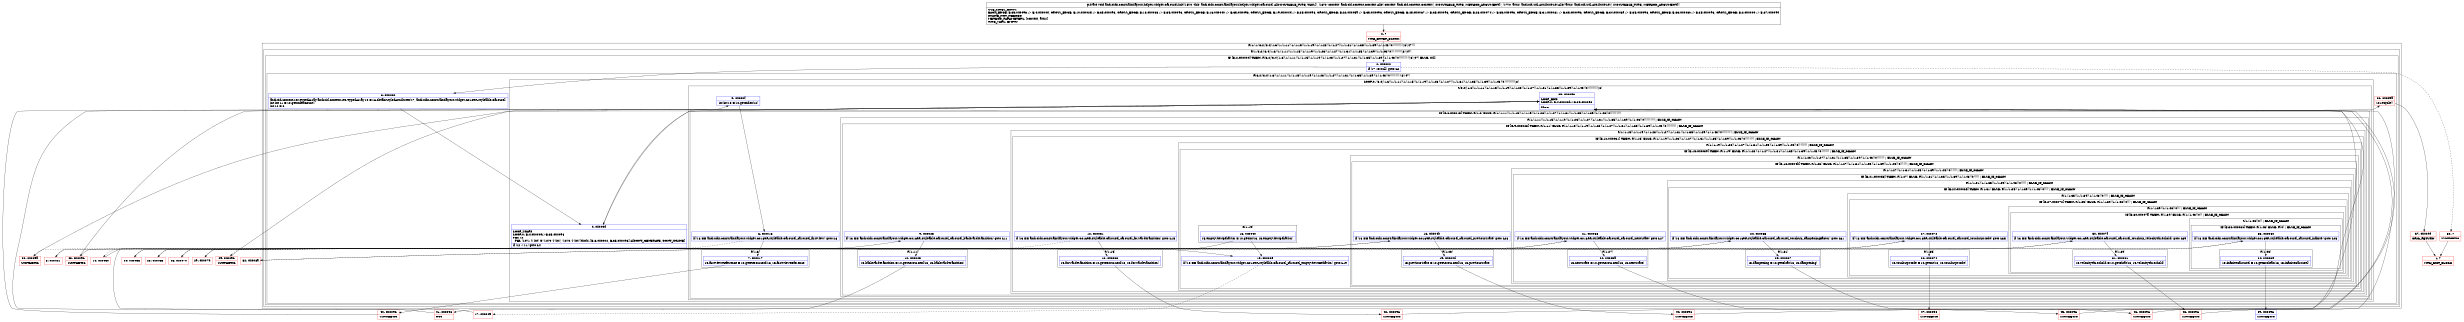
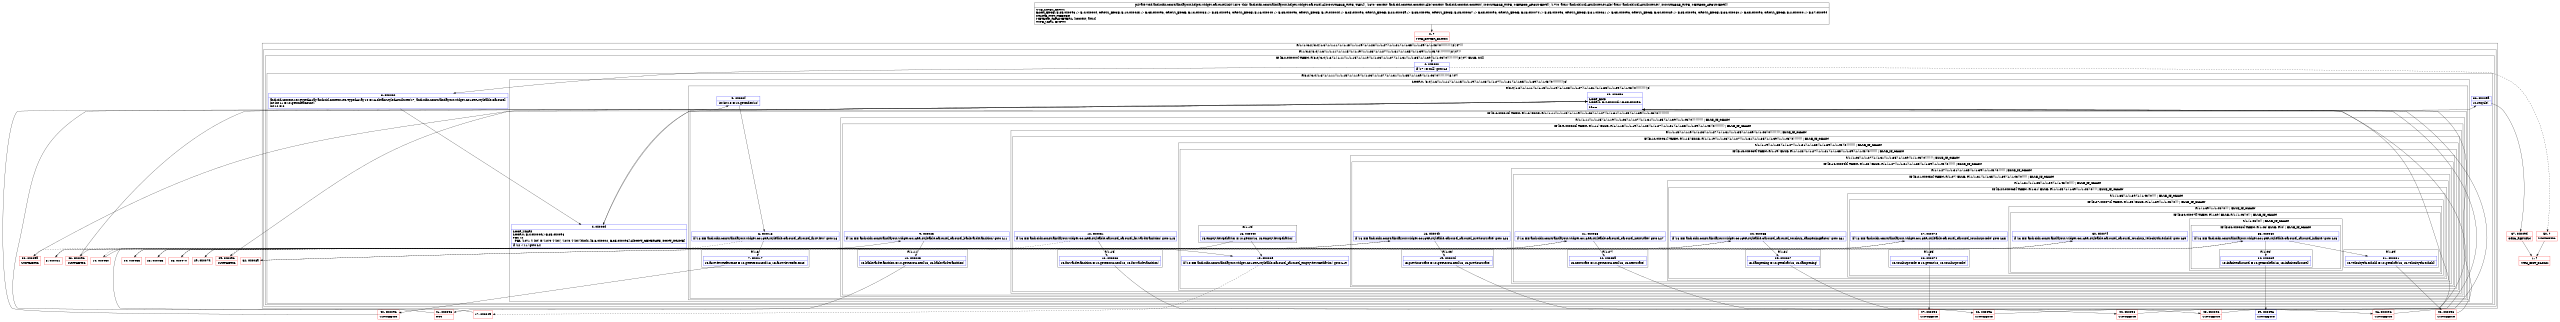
(2385, 101) -> (2481, 101)
(2109, 247) -> (2327, 248)
